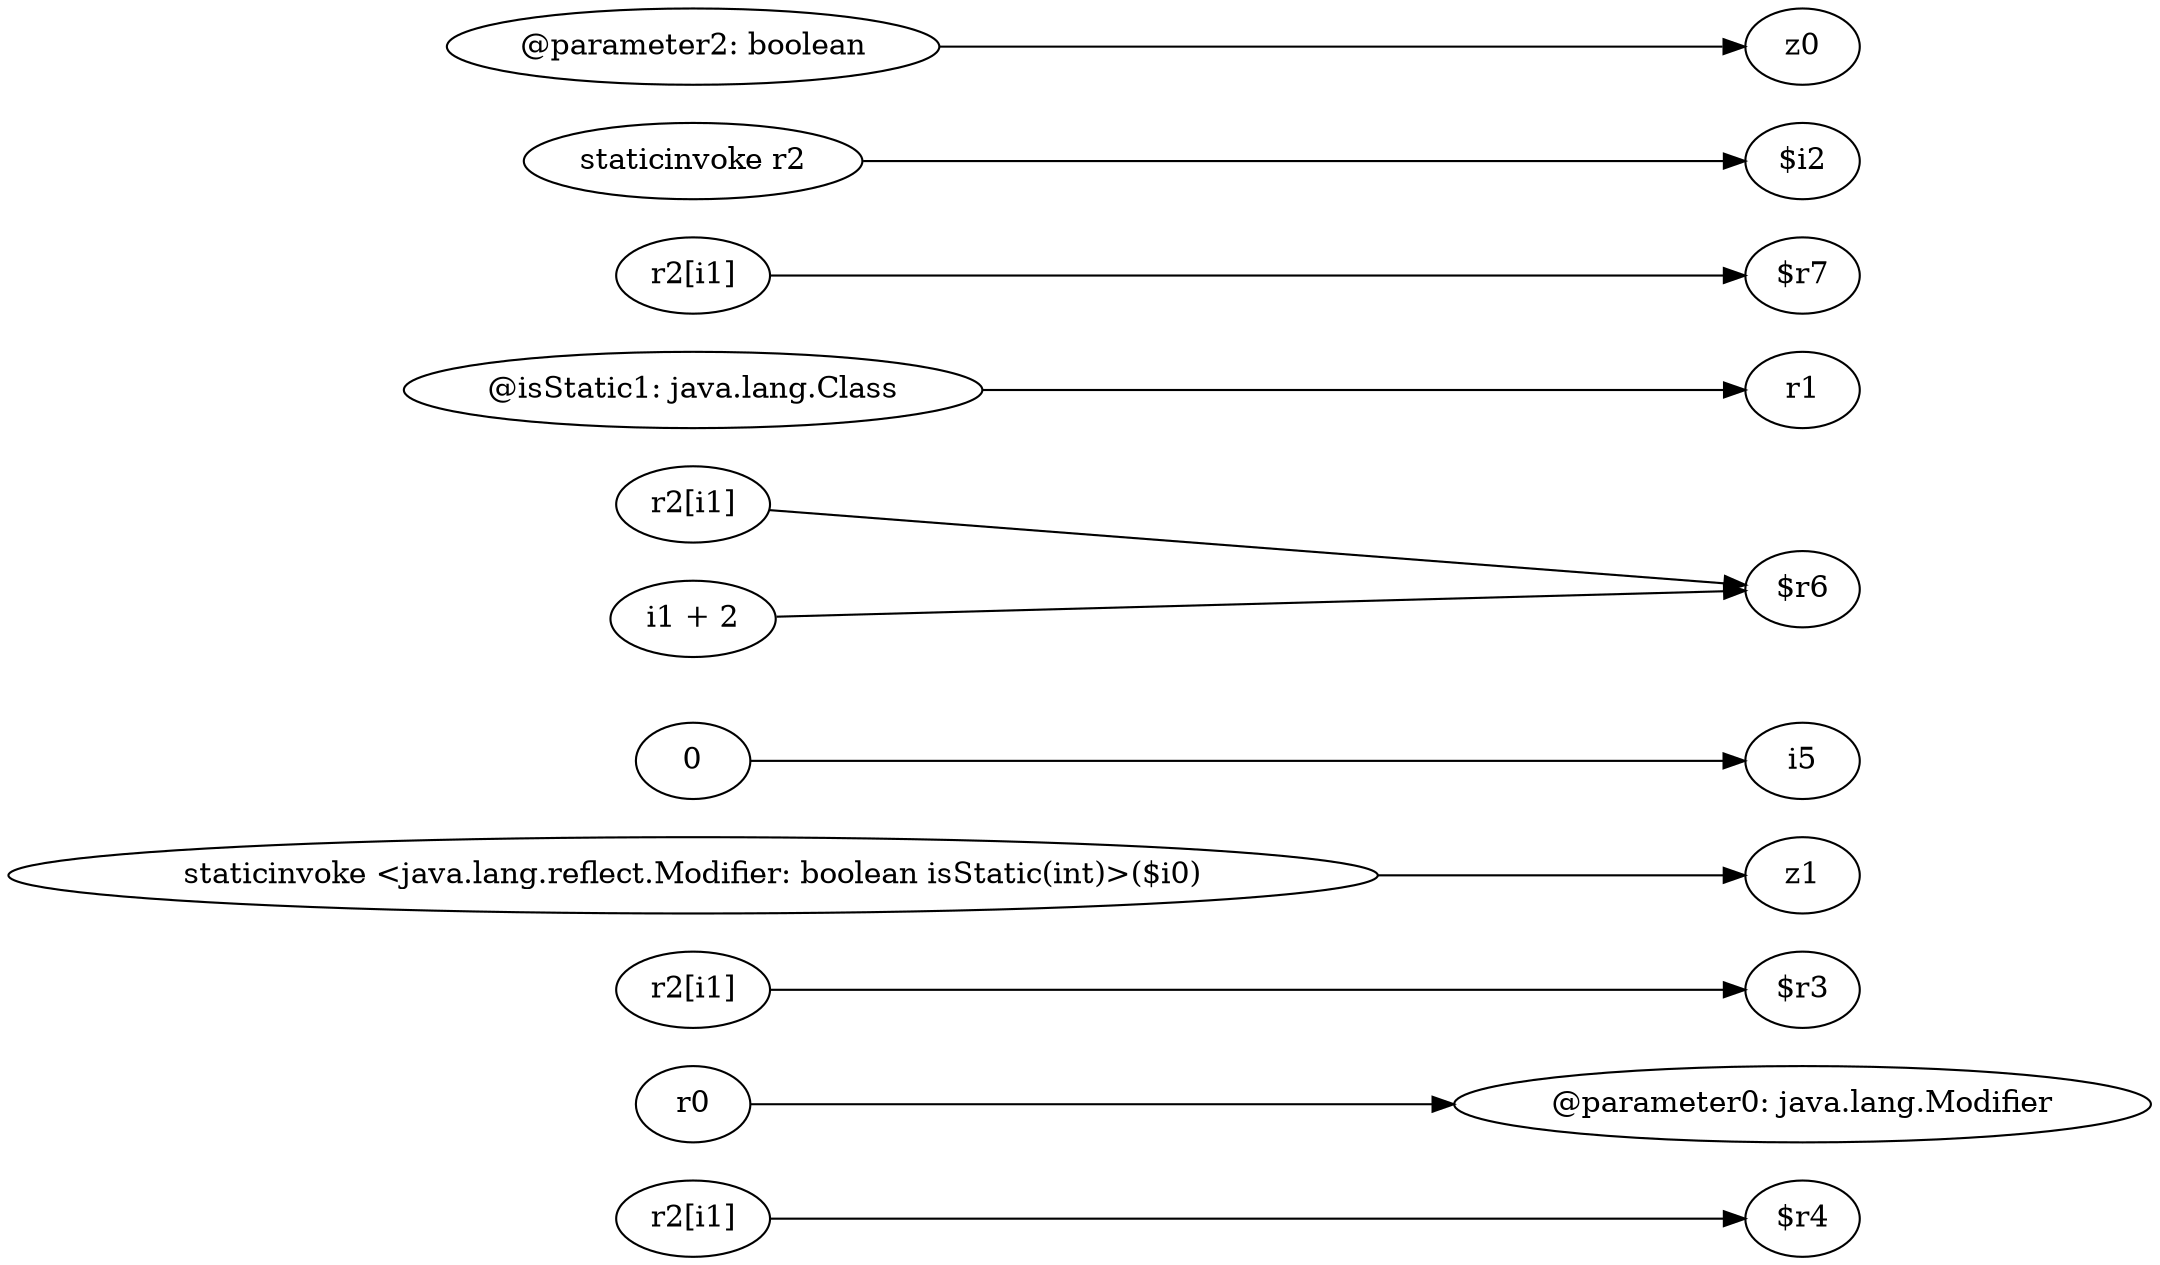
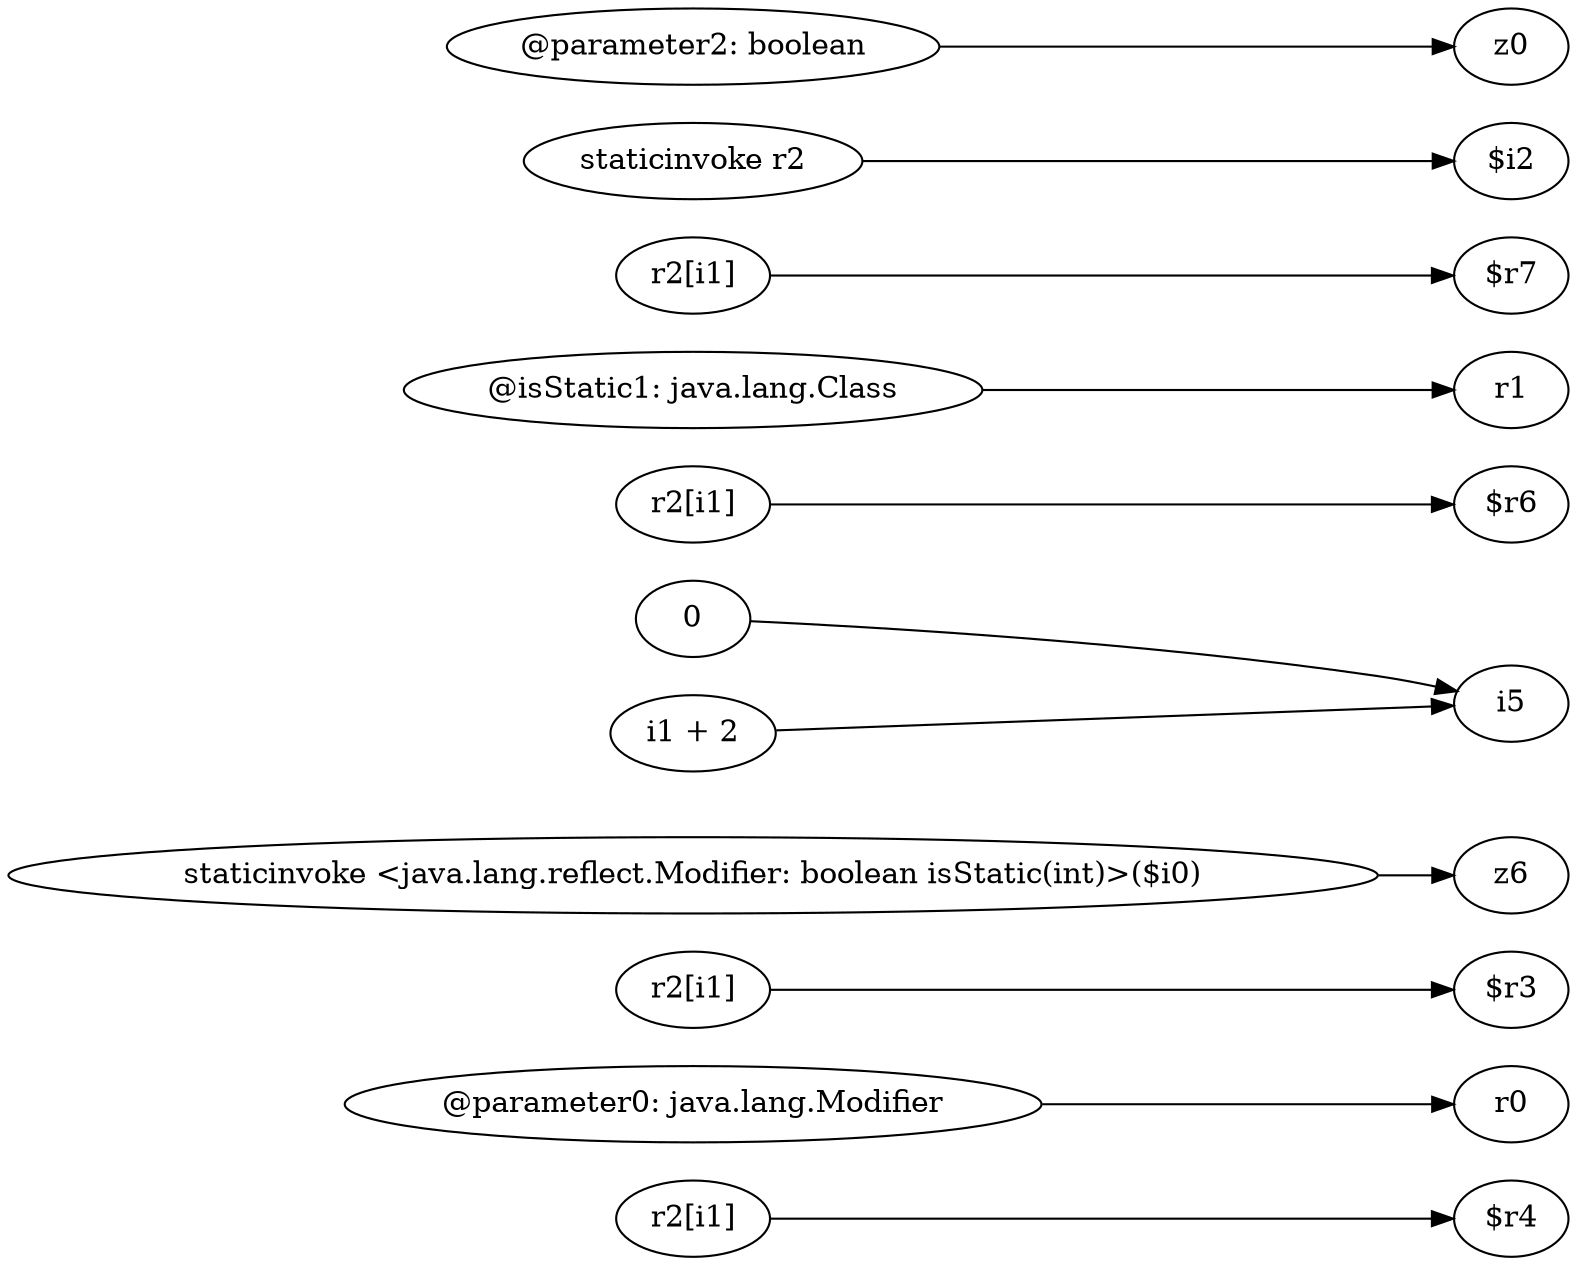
(1250, 604) -> (1104, 718)
(1803, 875) -> (1511, 875)
(1091, 1104) -> (1237, 1104)
